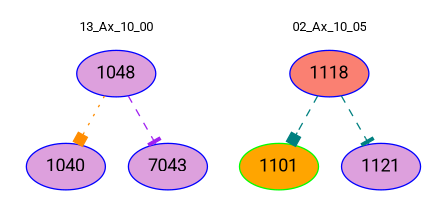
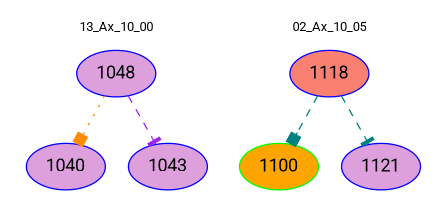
(168, 167) -> (168, 167)
(279, 167) -> (279, 167)
